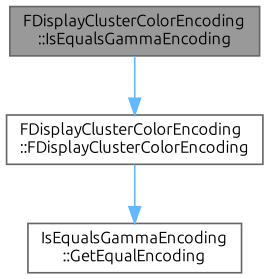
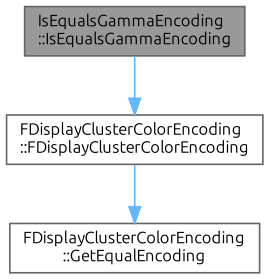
(135, 31) -> (135, 31)
(135, 248) -> (135, 248)
